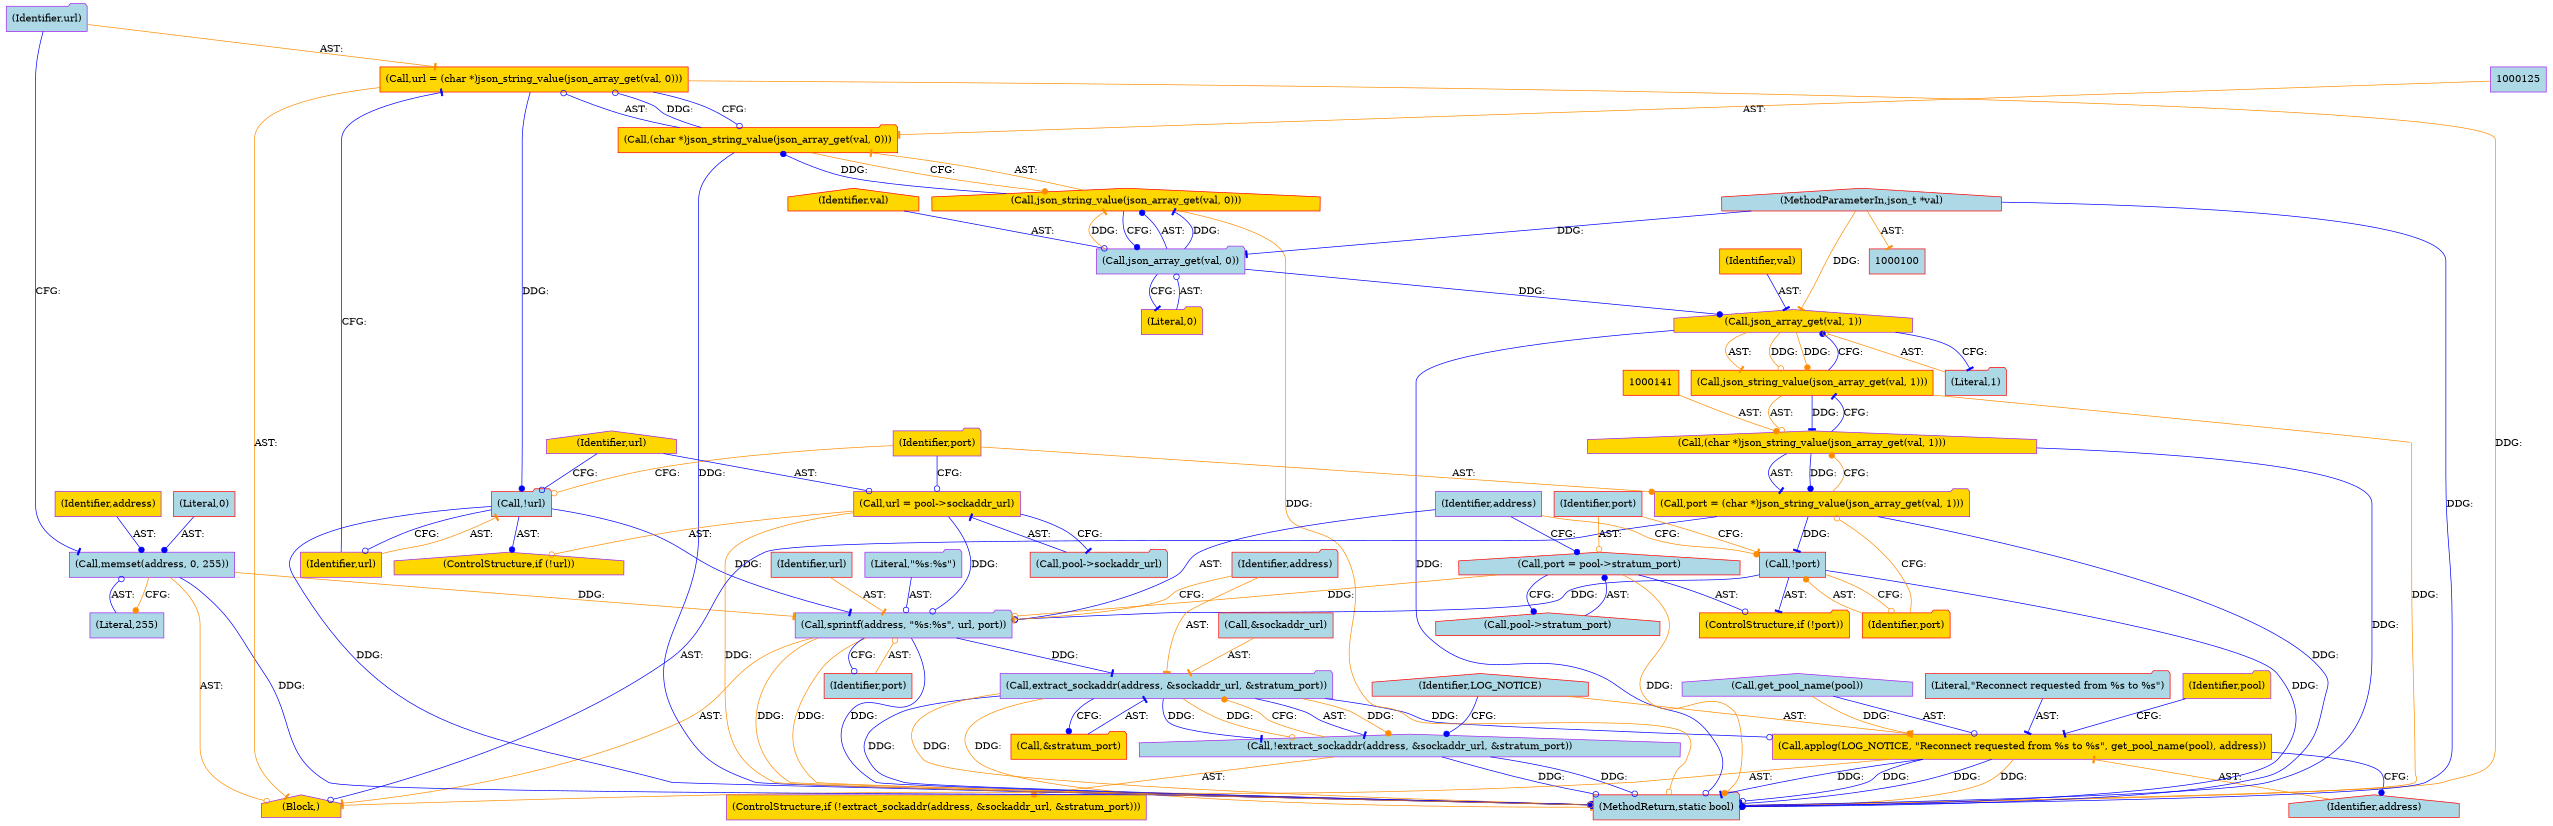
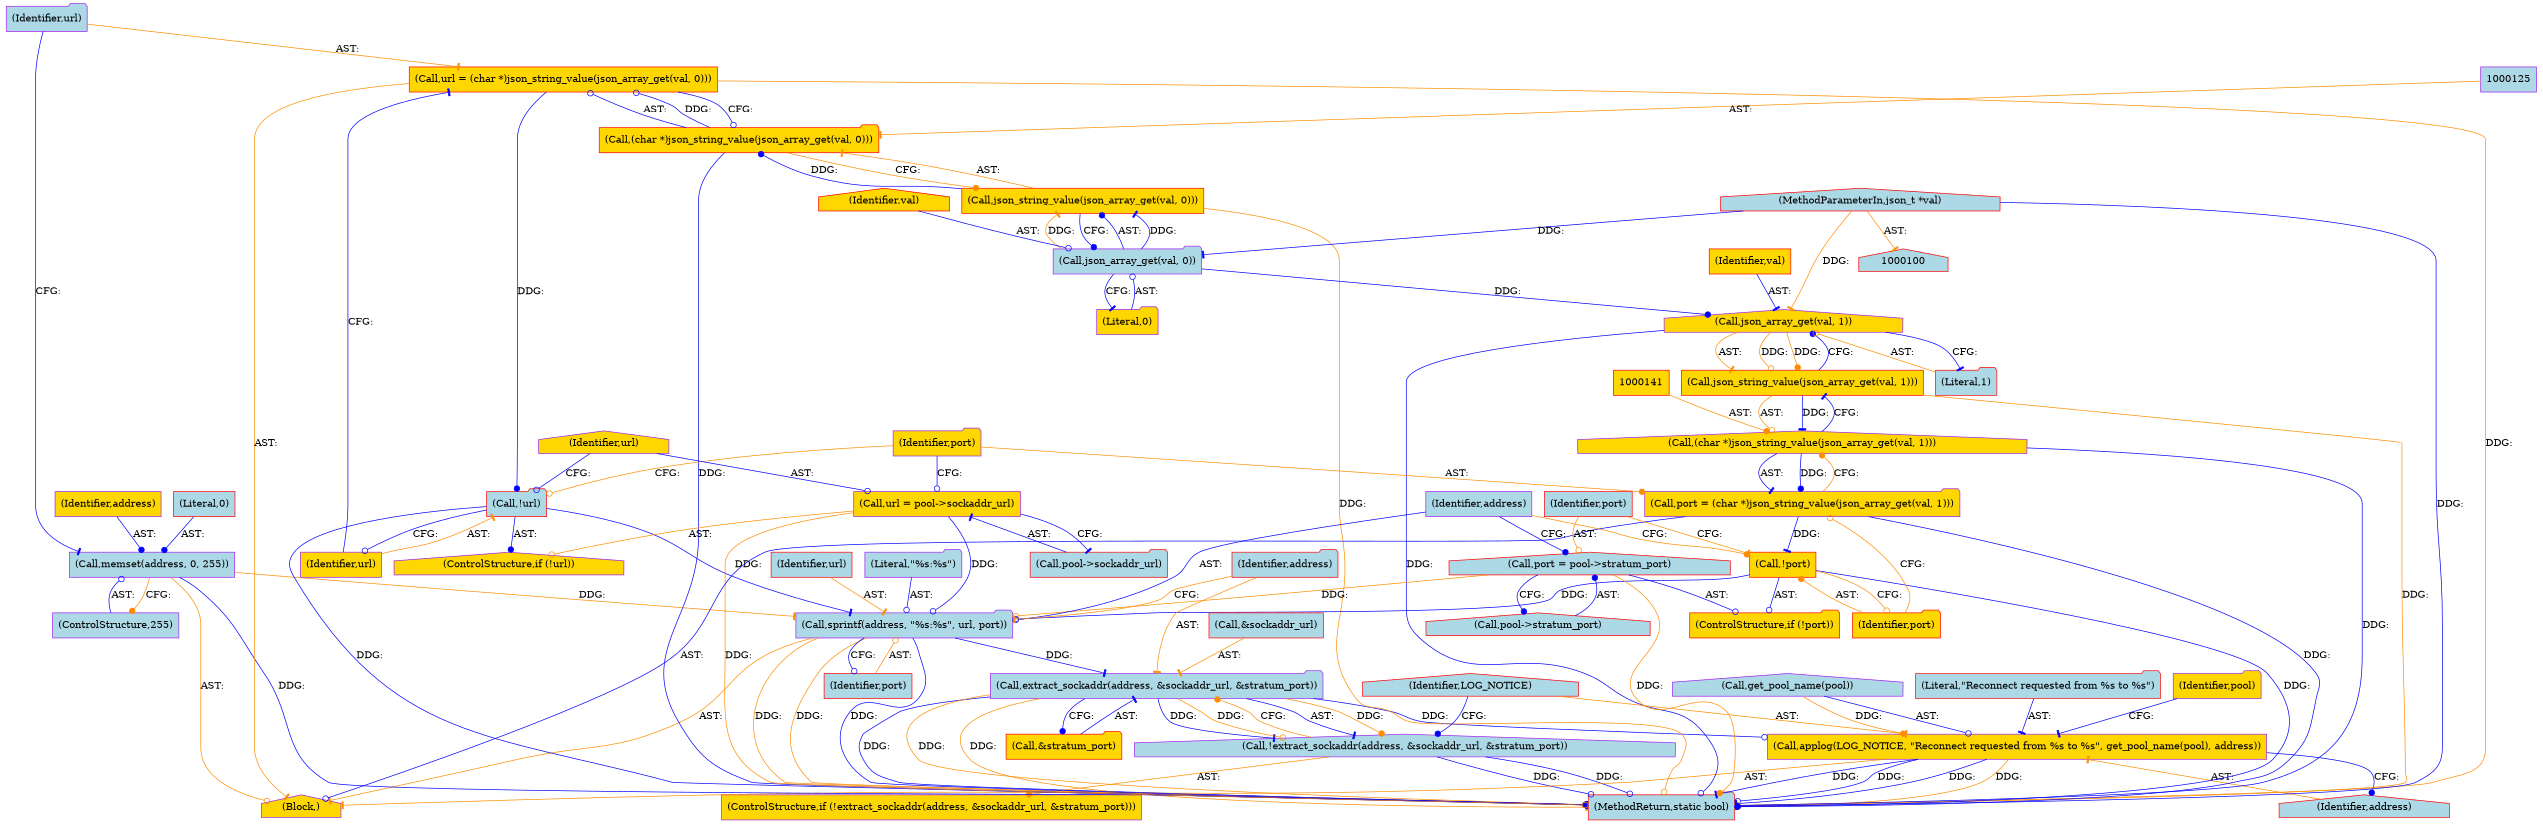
(1126, 201) -> (1083, 201)
(1897, 261) -> (1903, 261)
(1793, 565) -> (1783, 565)
(1784, 593) -> (1775, 592)
(127, 625) -> (116, 625)
